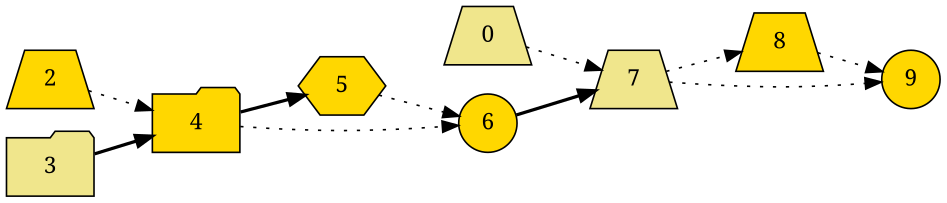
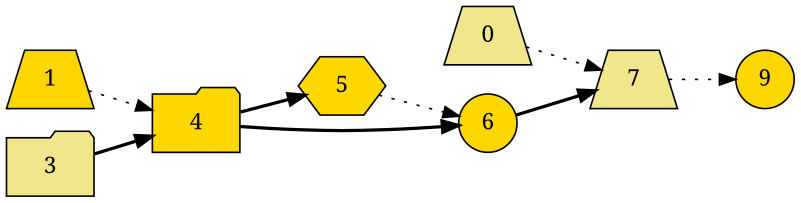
(780, 42) -> none
(50, 79) -> (50, 79)
(341, 131) -> (341, 131)
